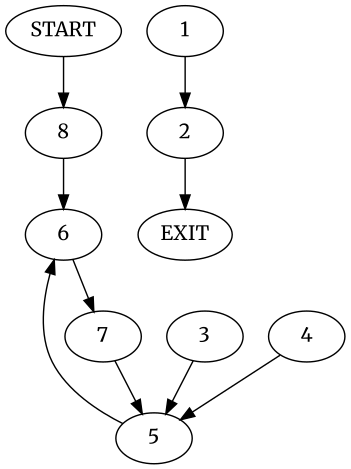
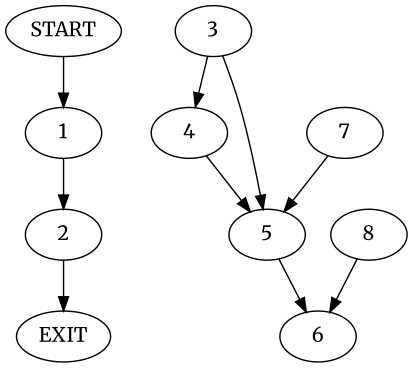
(64, 75) -> (64, 75)
none -> (203, 75)
(81, 279) -> none
